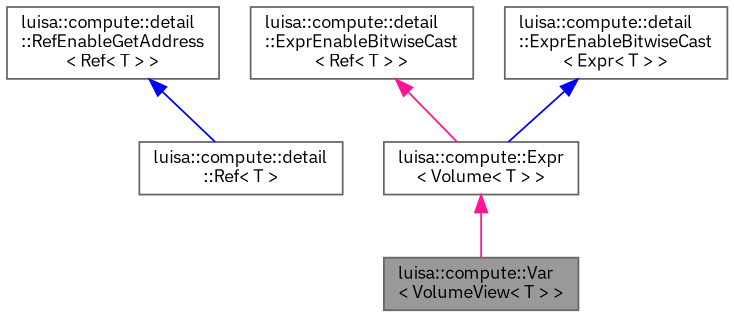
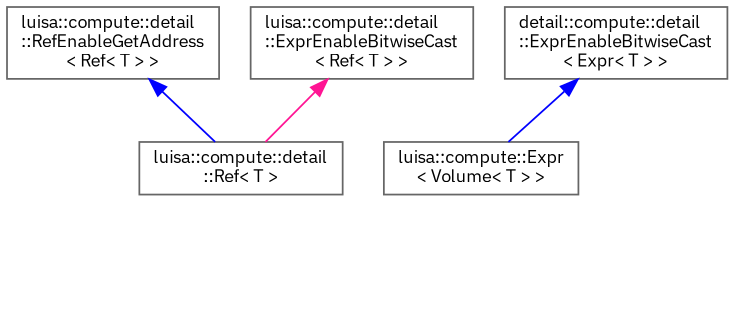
(616, 43) -> (616, 43)
(433, 117) -> (290, 117)
(481, 284) -> none
